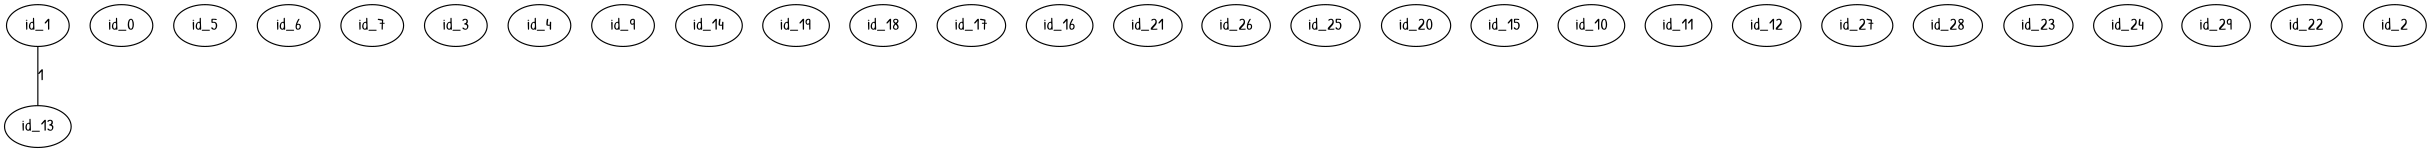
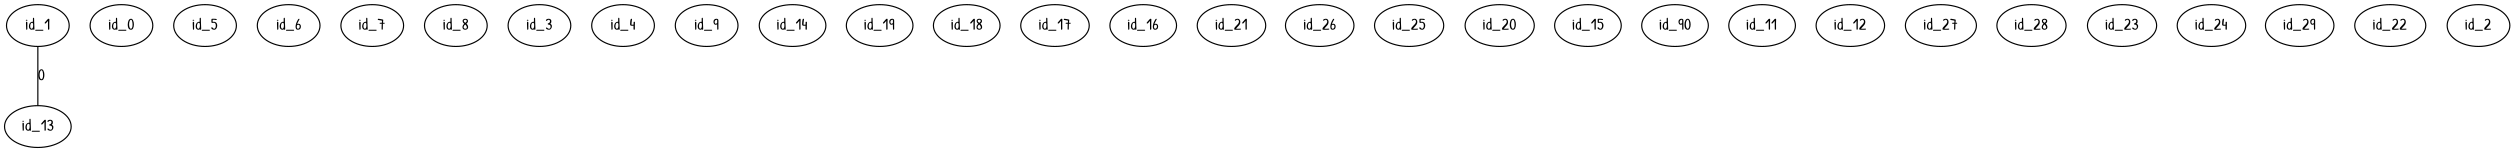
none -> (456, 26)
(1591, 26) -> (1675, 26)
(41, 76) -> (42, 76)
